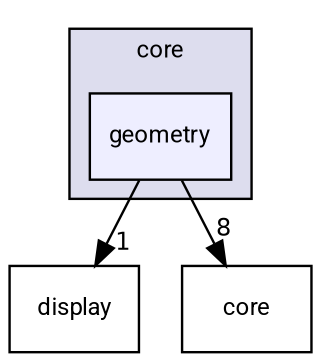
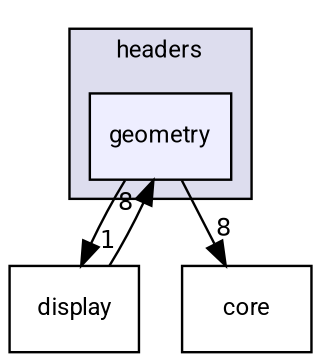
(161, 52) -> (161, 52)
none -> (127, 235)
